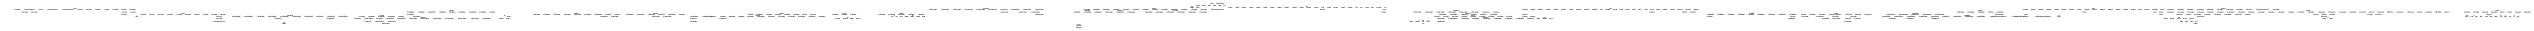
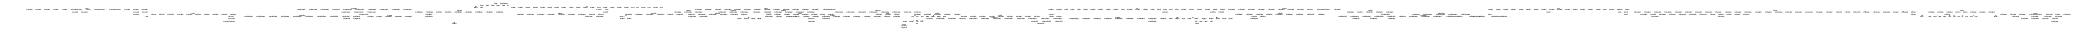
(1302, 7) -> none
